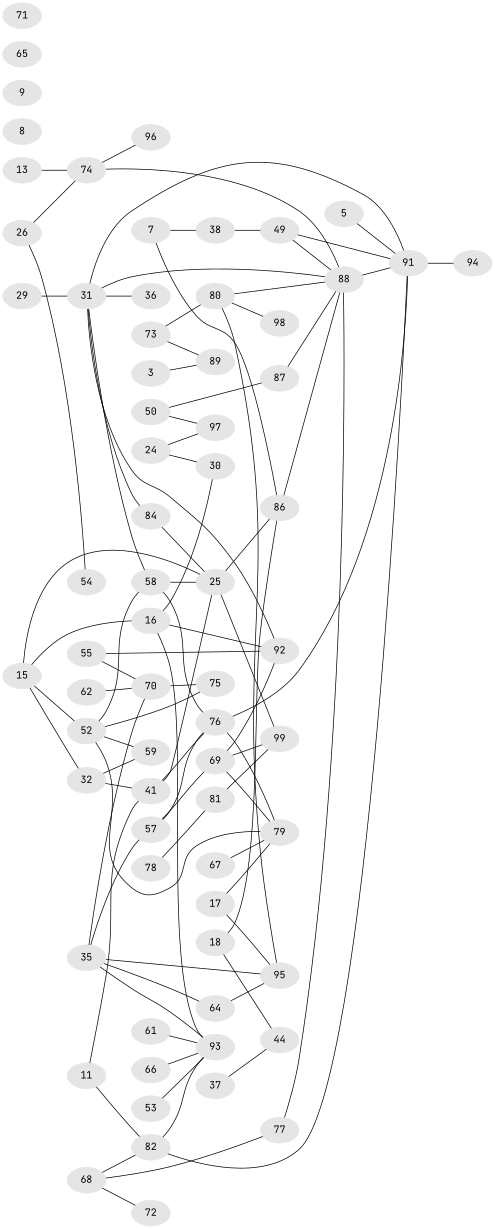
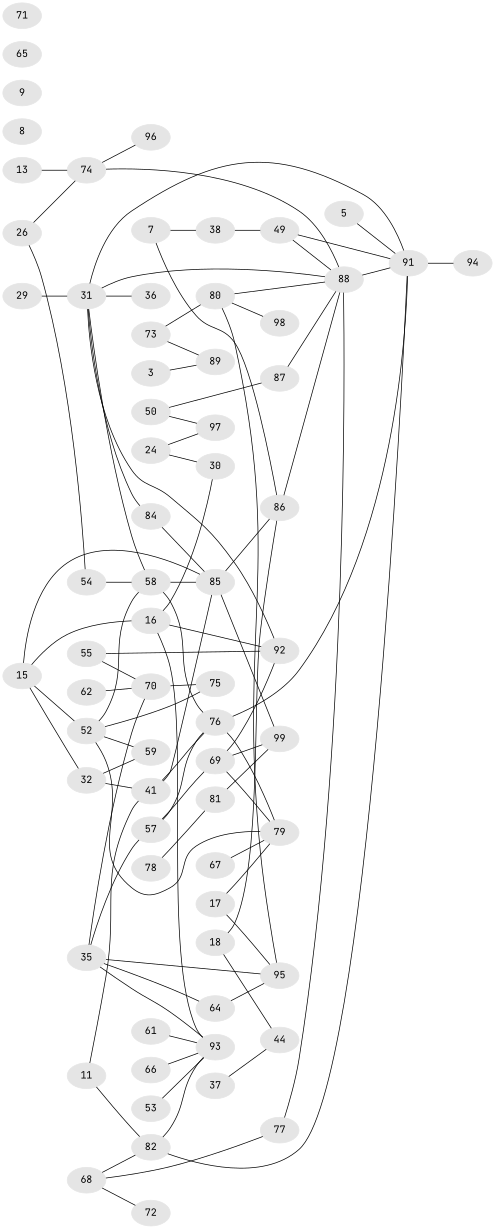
none -> (119, 582)
(215, 582) -> (215, 582)
